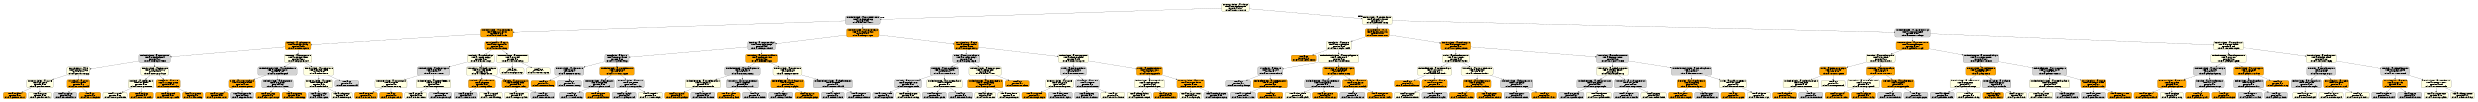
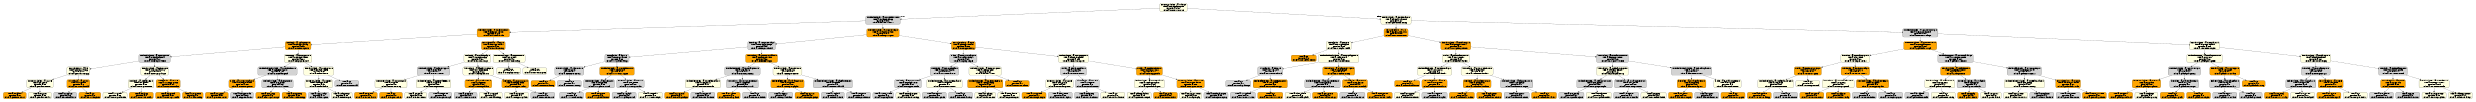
(1759, 96) -> none
(2250, 96) -> (2225, 96)
none -> (2276, 96)
(2331, 96) -> (2329, 96)
